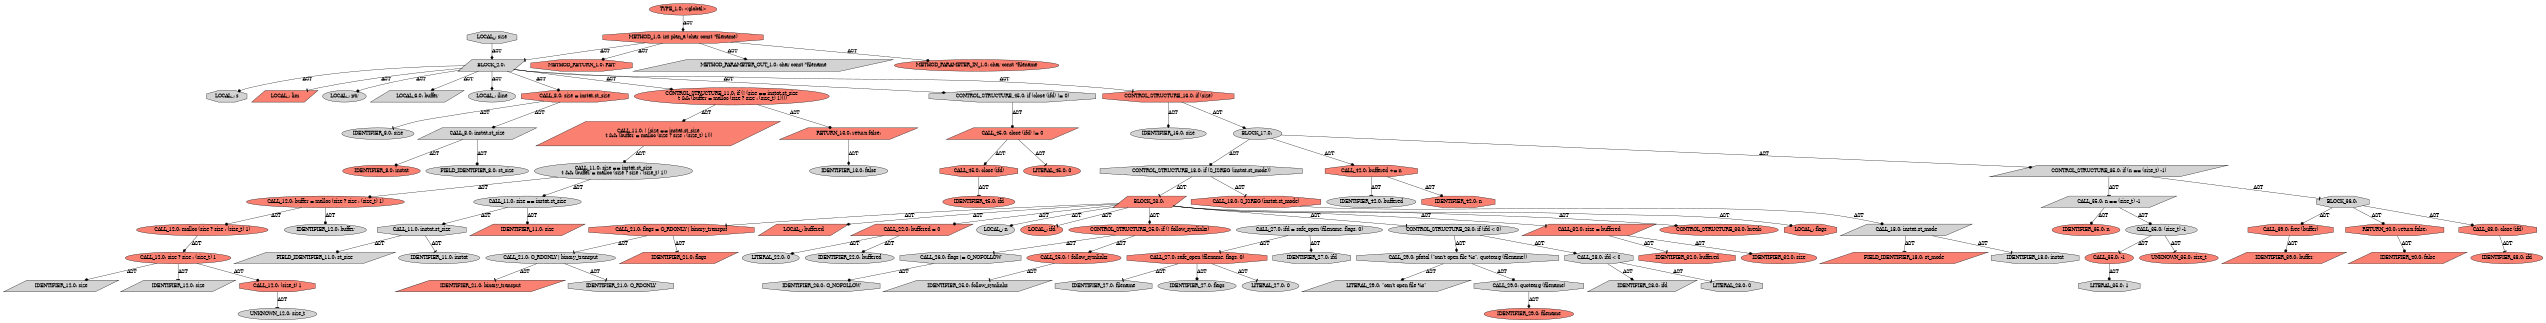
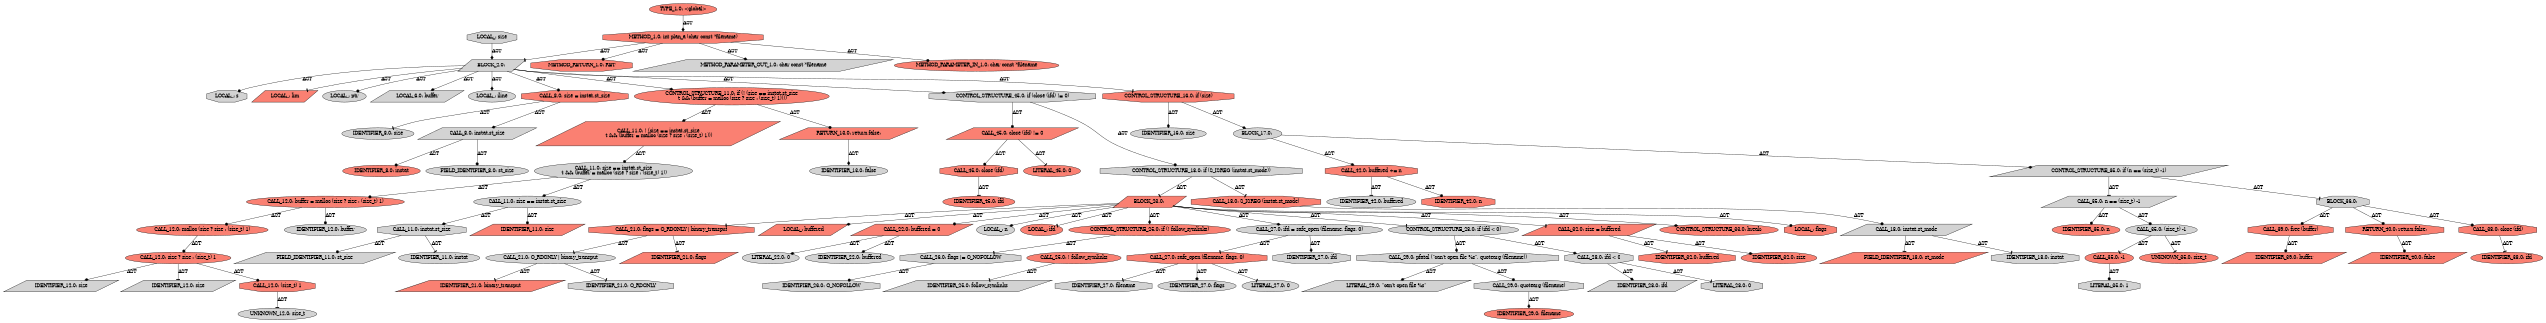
(996, 151) -> (996, 151)
(1231, 151) -> (1101, 136)
none -> (1225, 215)
(191, 243) -> (191, 243)
(1113, 243) -> none
